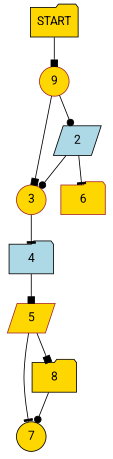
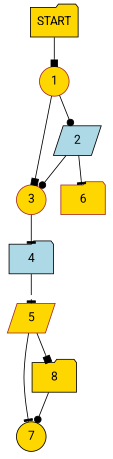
(54, 81) -> (54, 81)
(31, 285) -> (31, 285)
